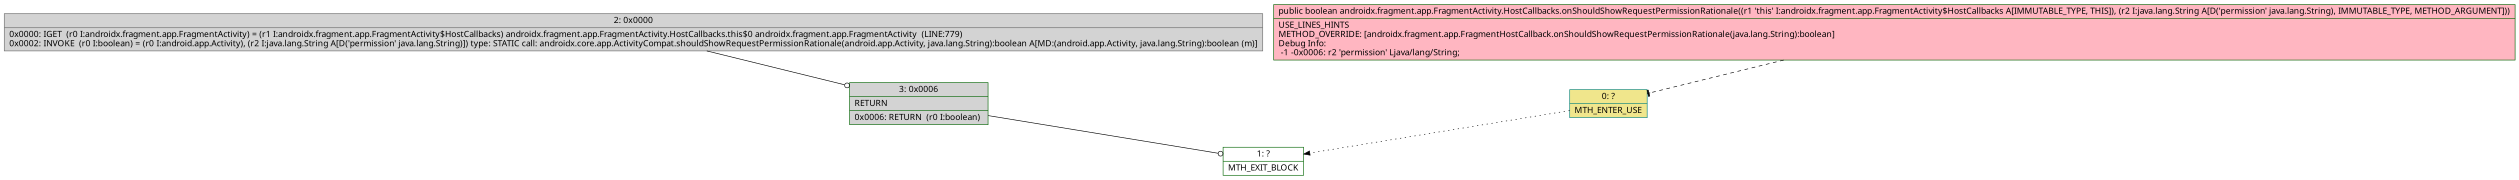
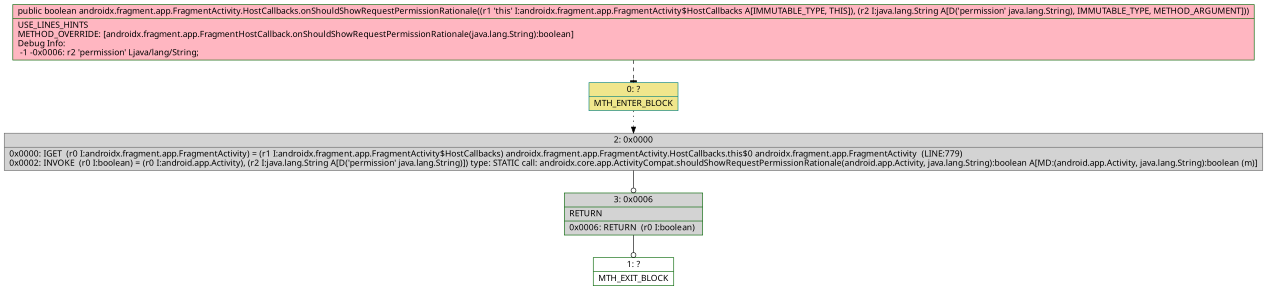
(1608, 110) -> (634, 103)
(1440, 132) -> (634, 119)
